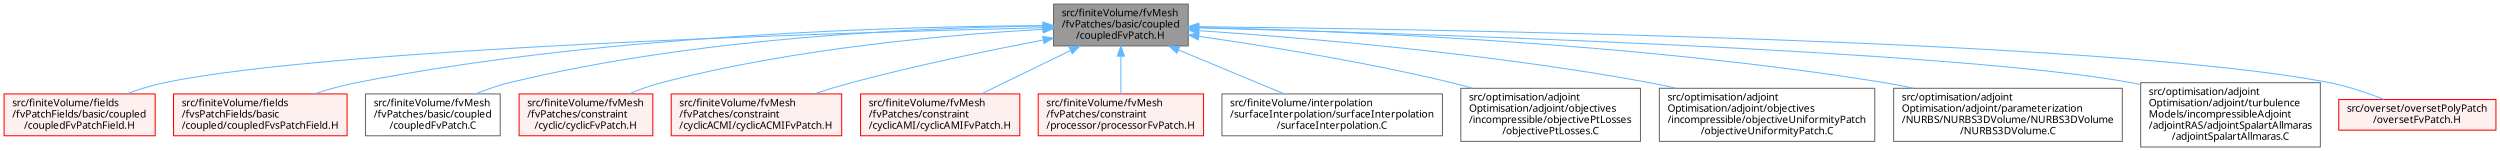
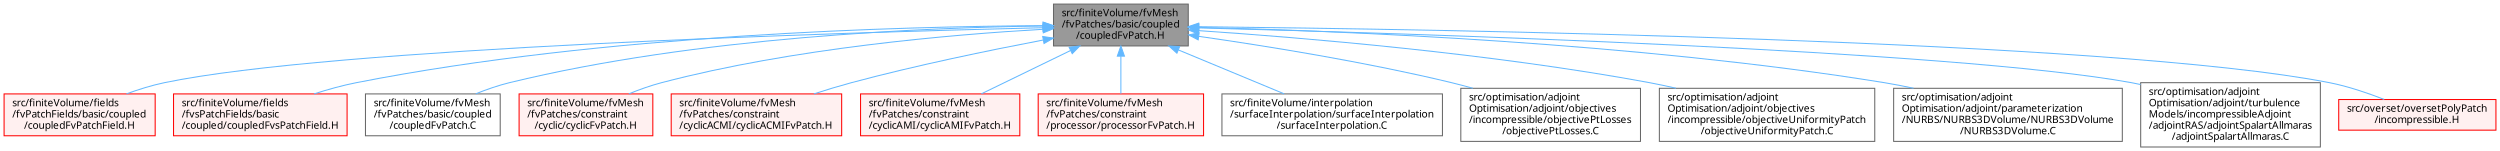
(2417, 115) -> (2417, 115)
